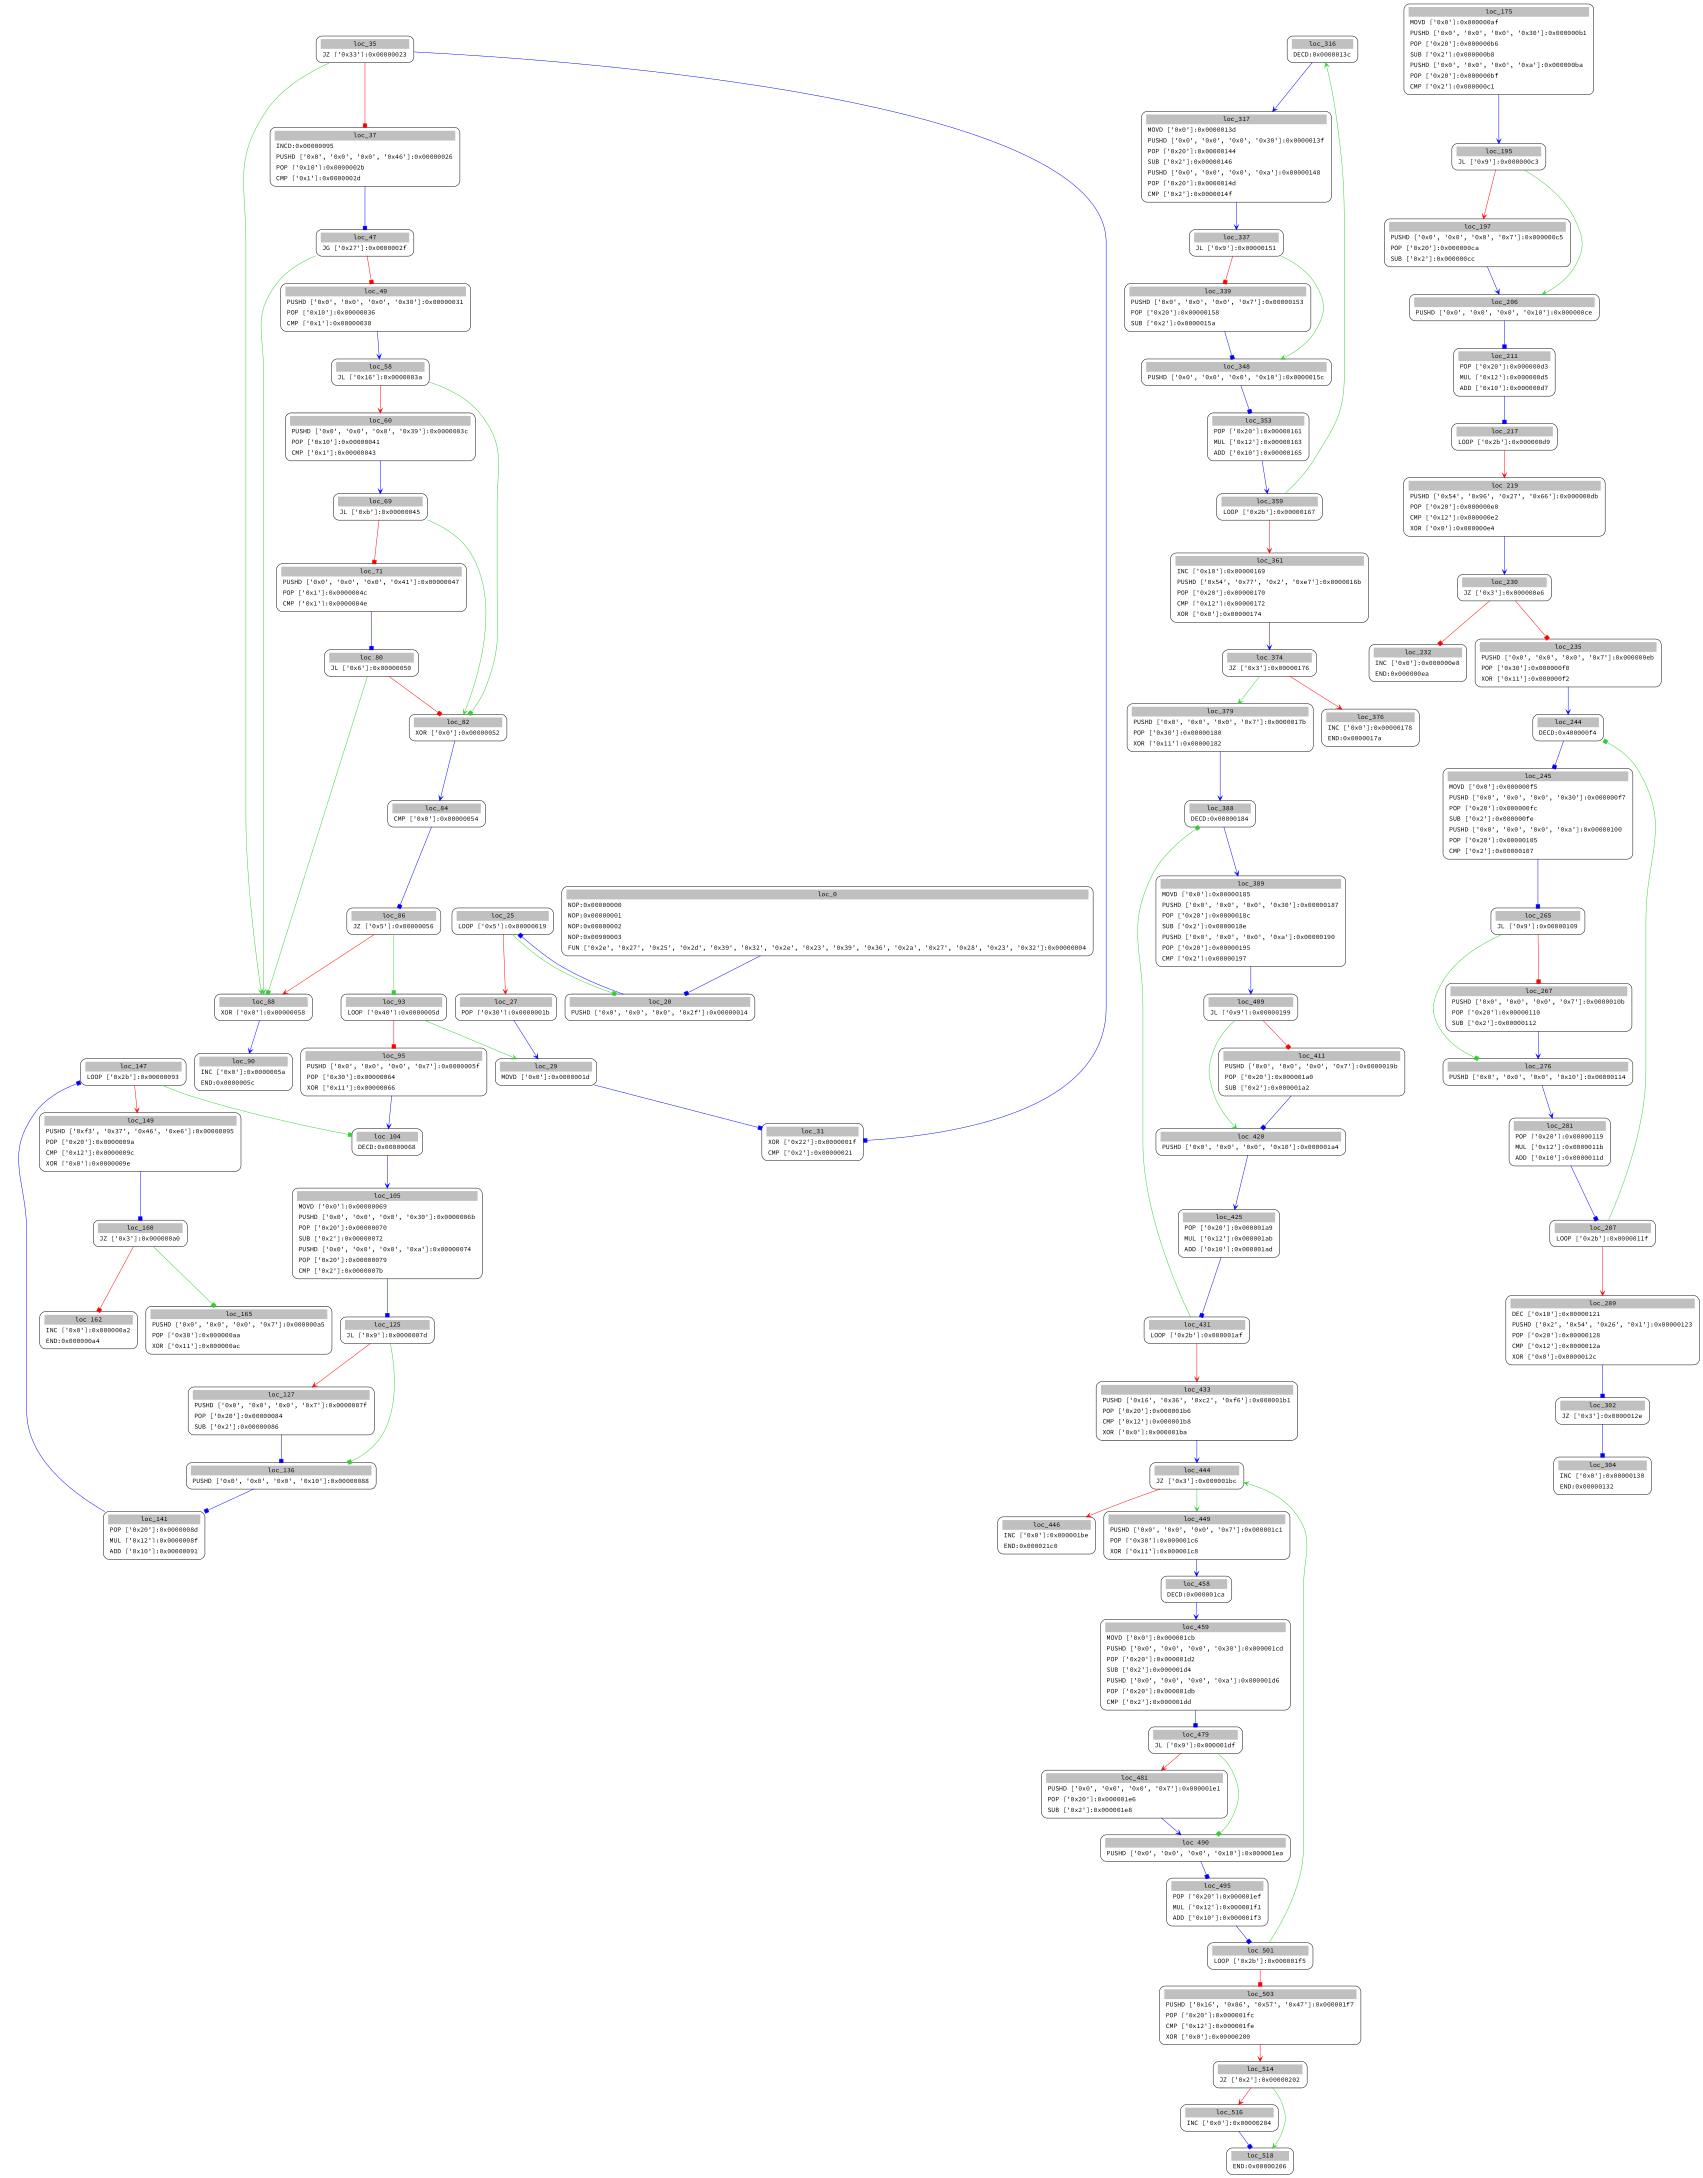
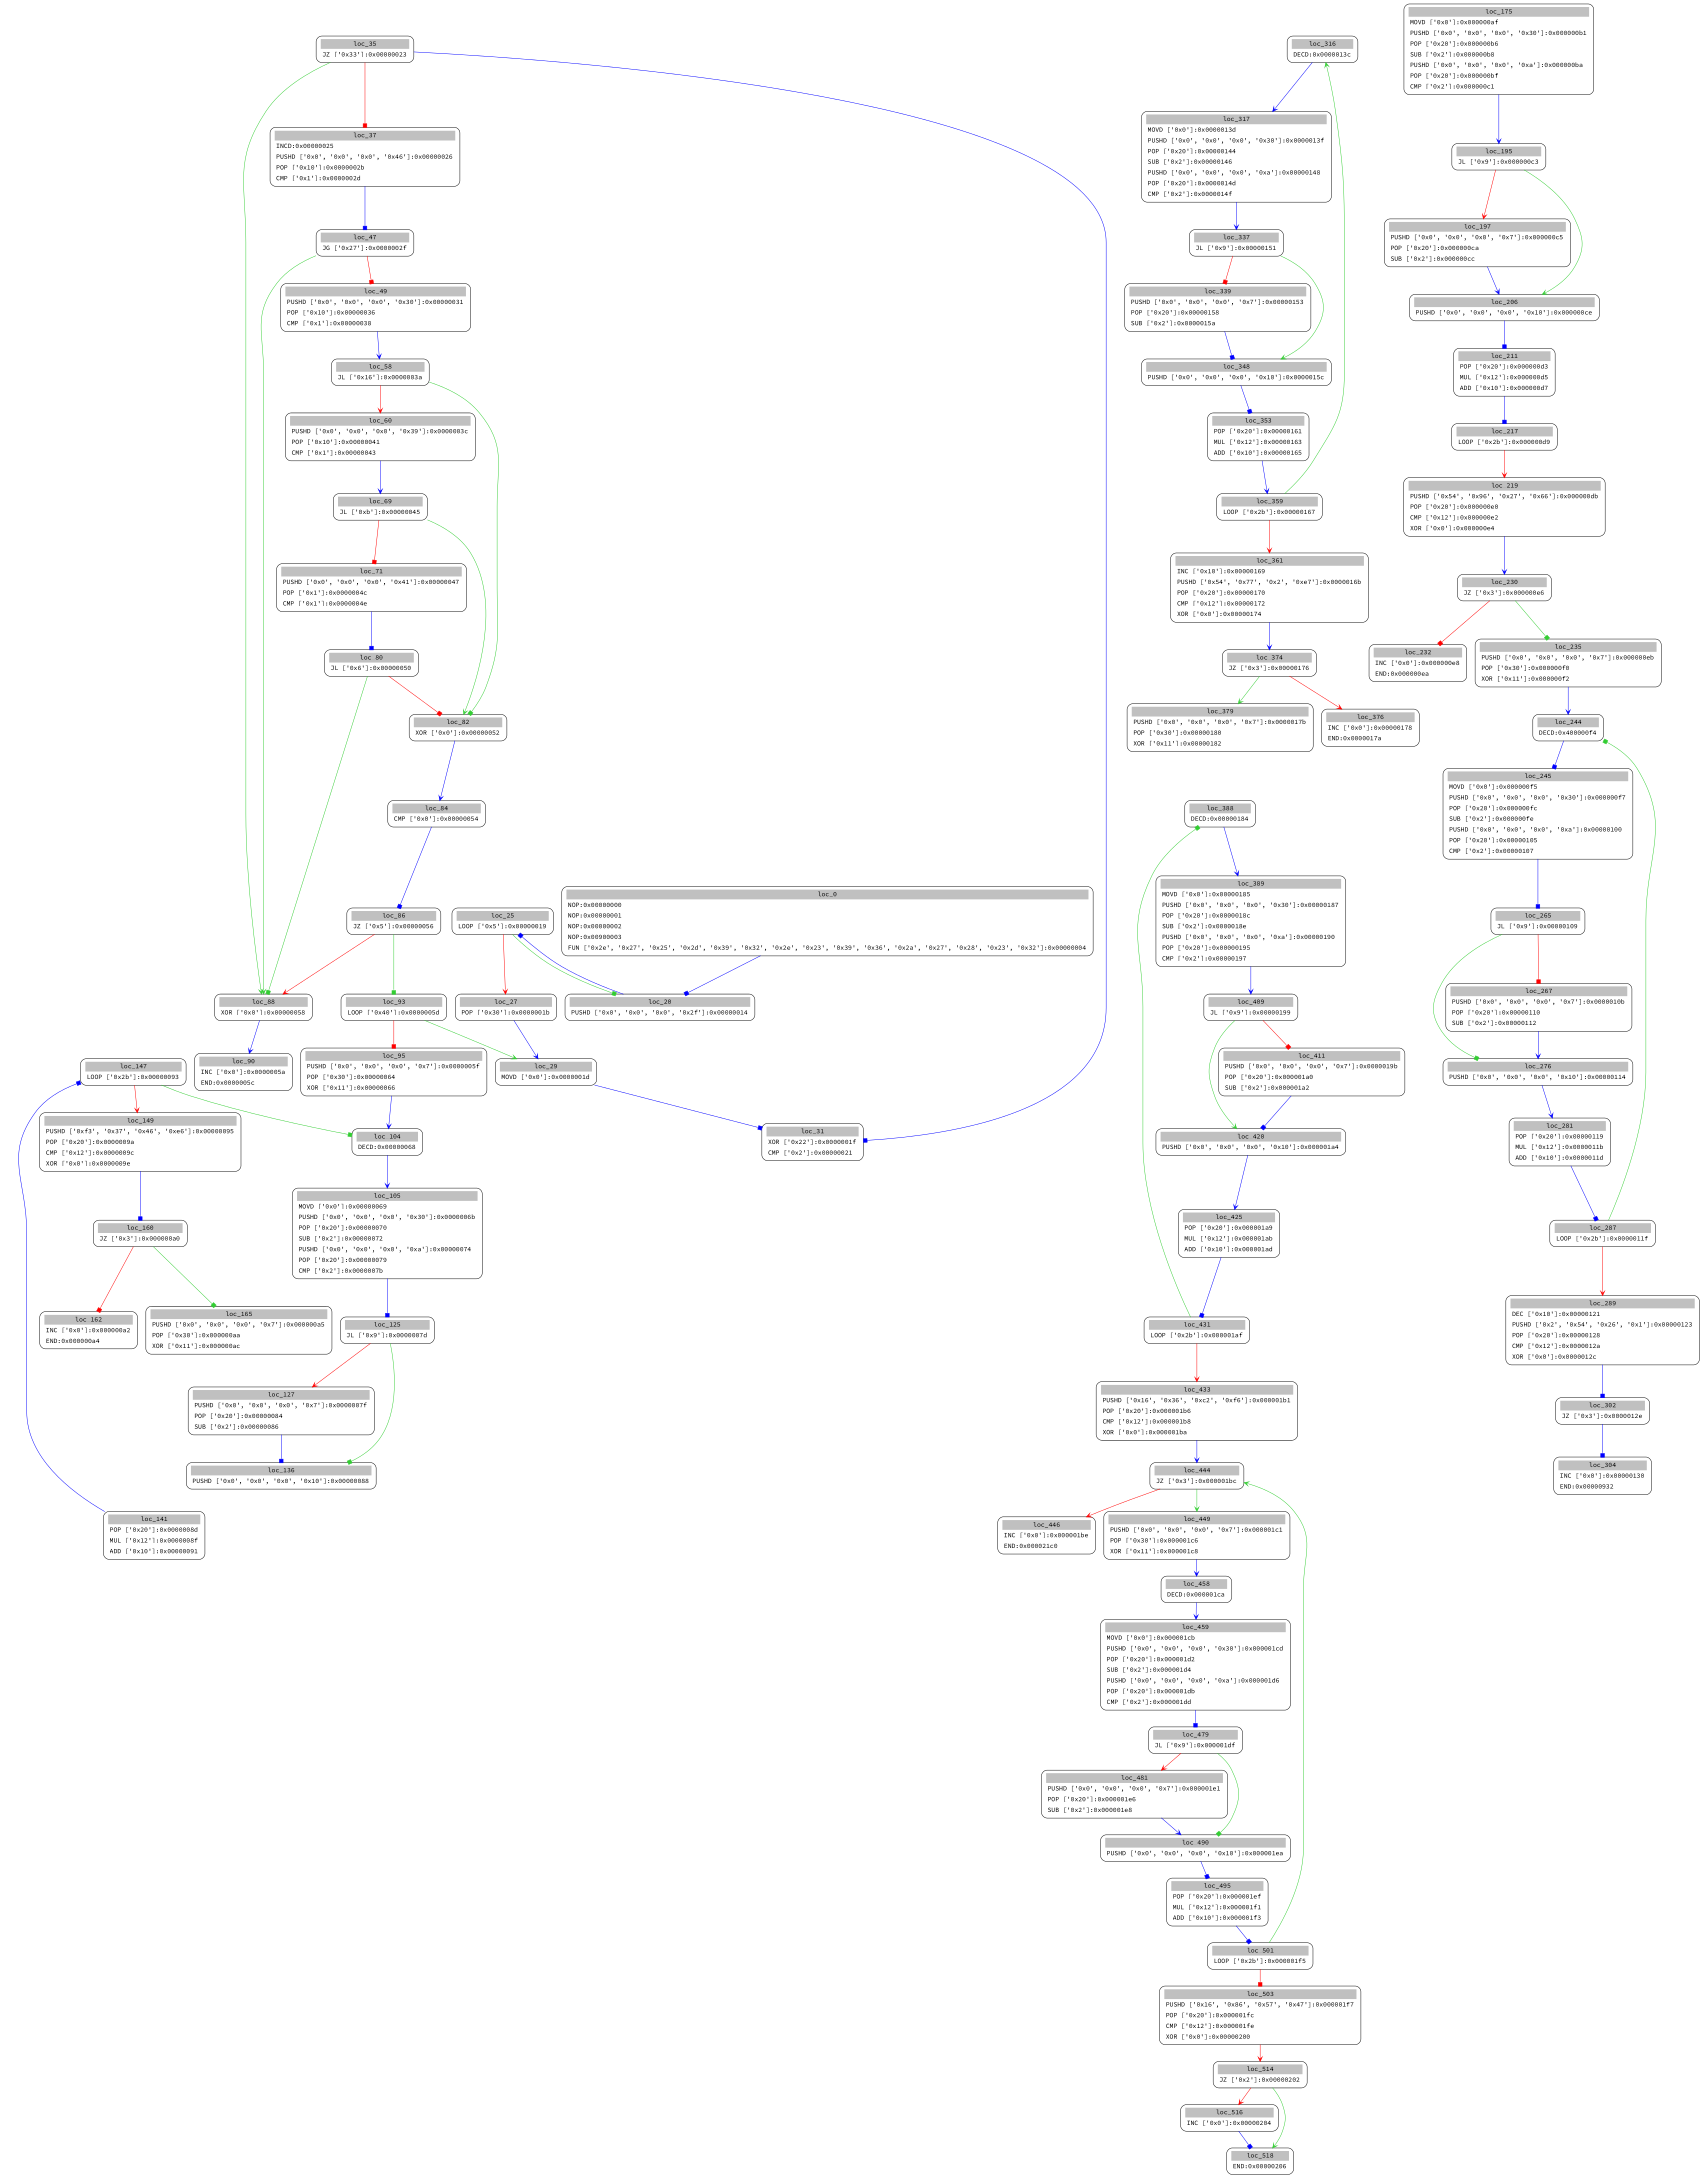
(305, 146) -> (305, 146)
(1530, 618) -> (1530, 618)
(1220, 774) -> none
(1587, 1487) -> (1587, 1487)
(232, 1499) -> none
